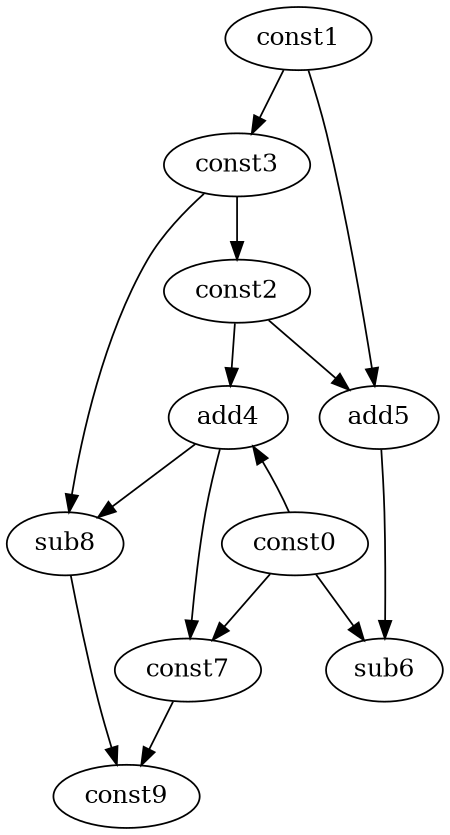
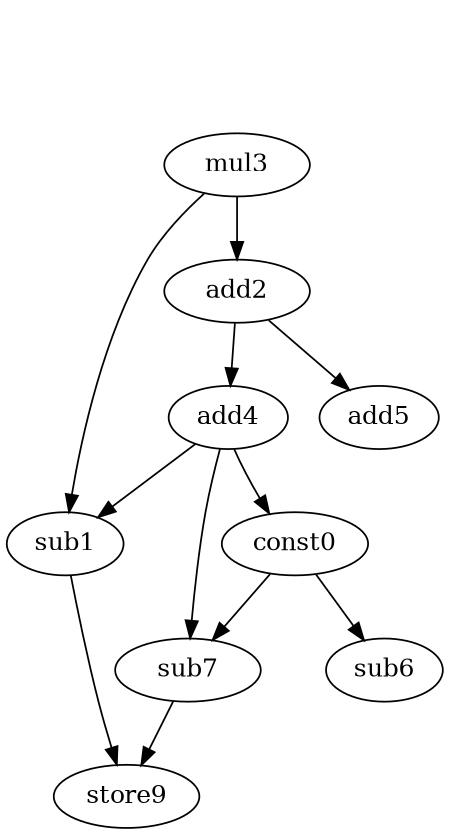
(298, 39) -> none
(237, 165) -> (237, 165)
(237, 291) -> (237, 291)
(277, 487) -> (246, 474)
(385, 535) -> none
(65, 544) -> (65, 544)
(188, 670) -> (188, 670)
(127, 796) -> (127, 796)
